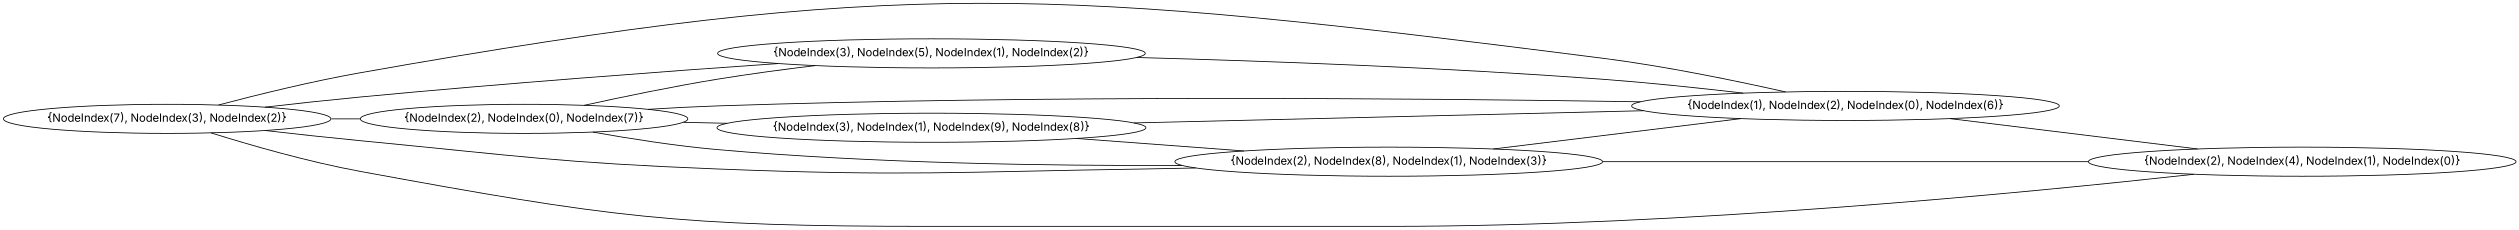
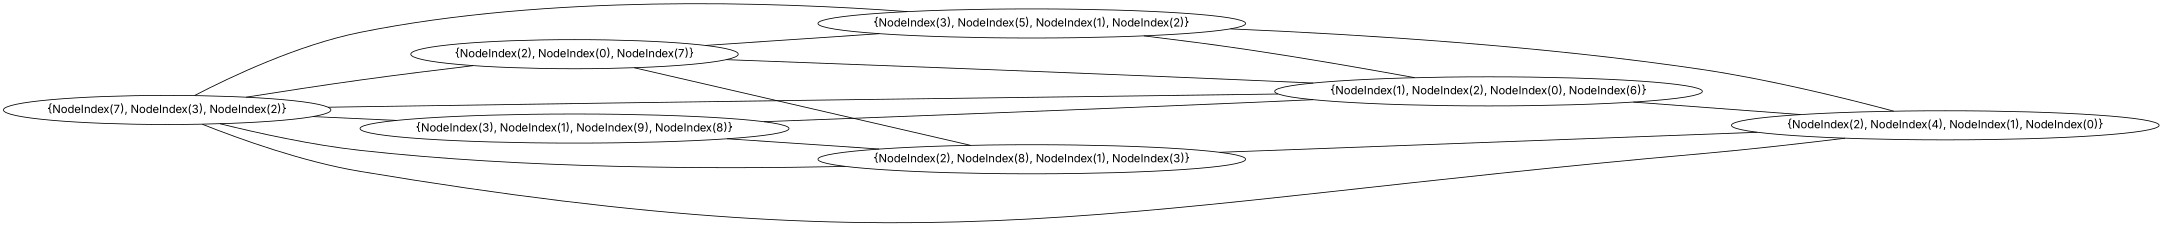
none -> (1565, 52)
(705, 123) -> (355, 119)
(1617, 134) -> none
